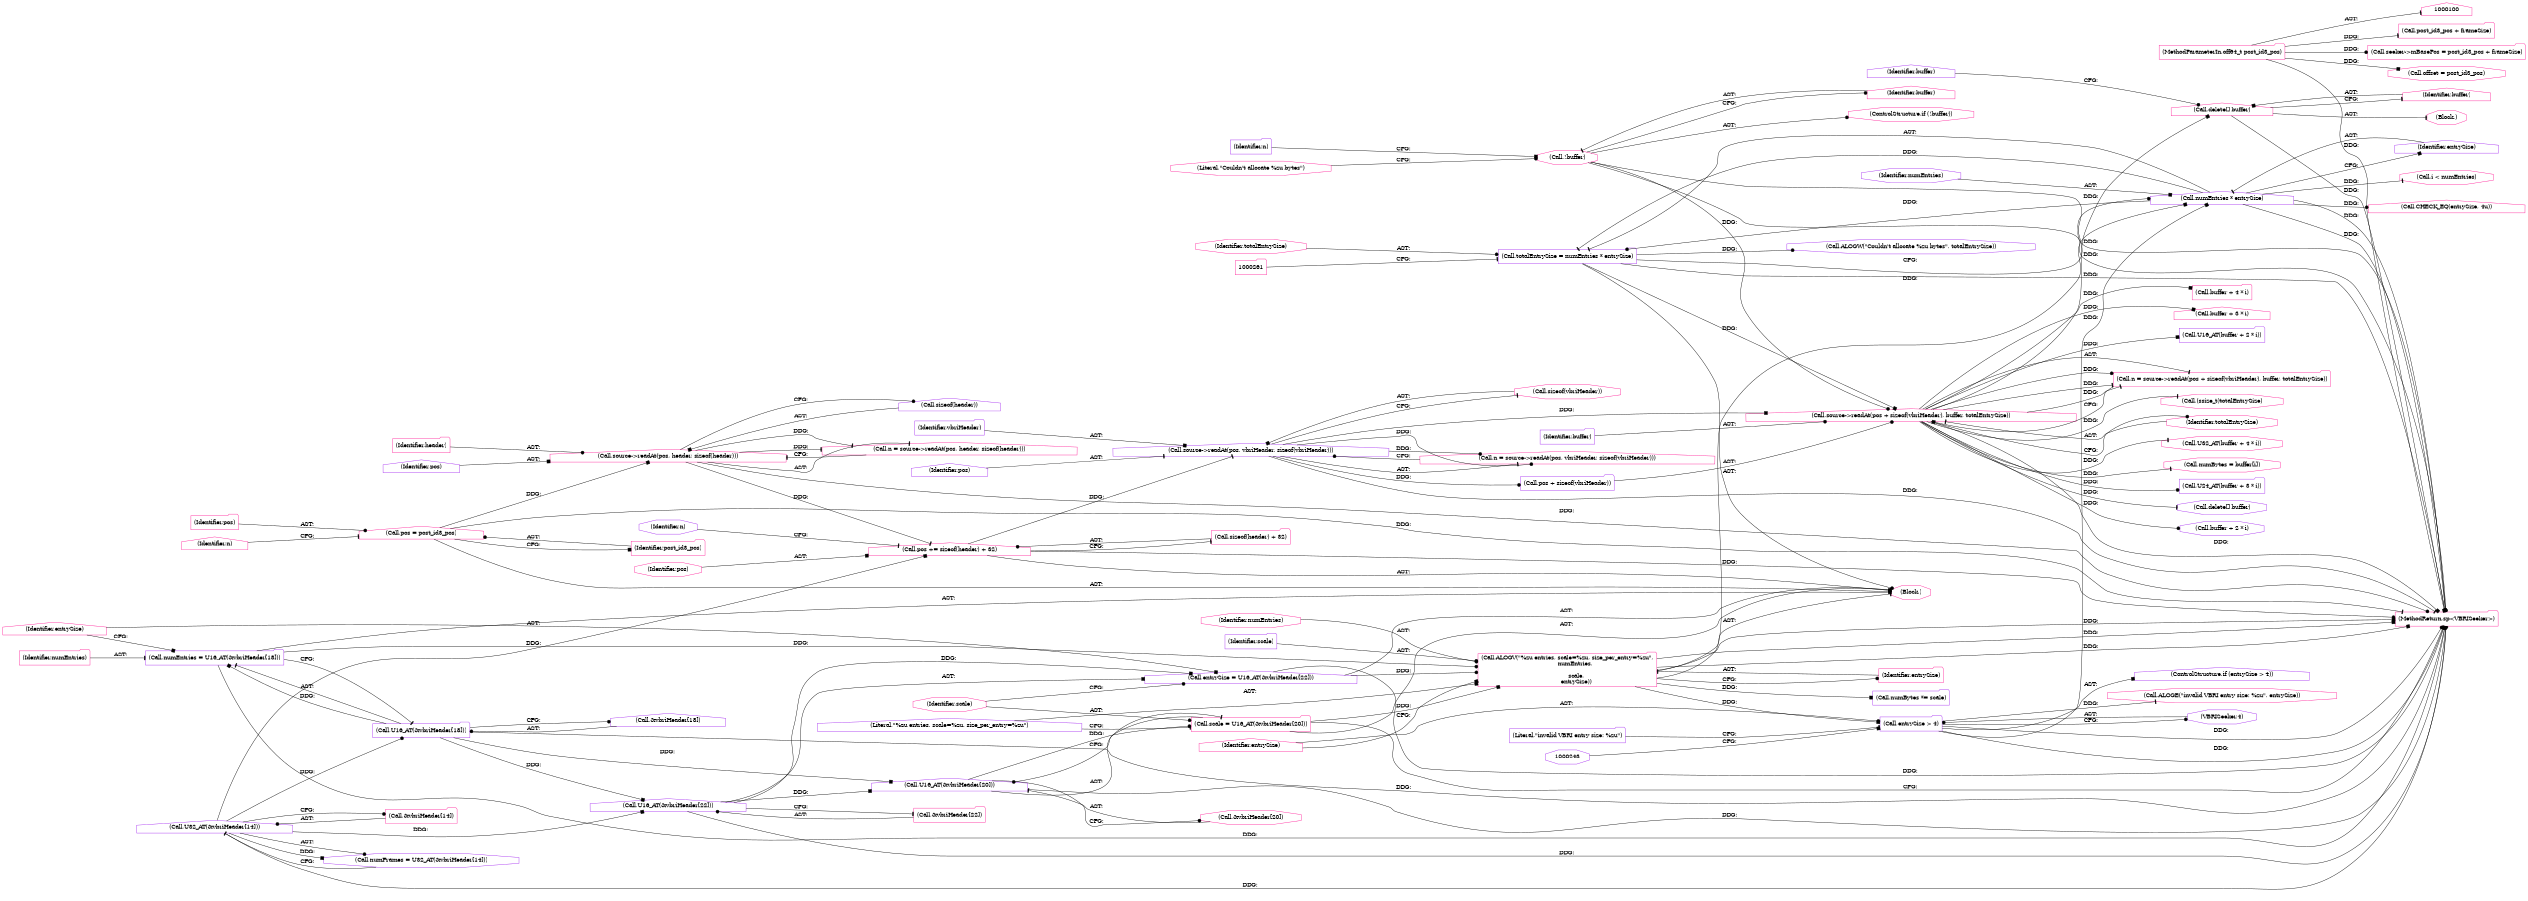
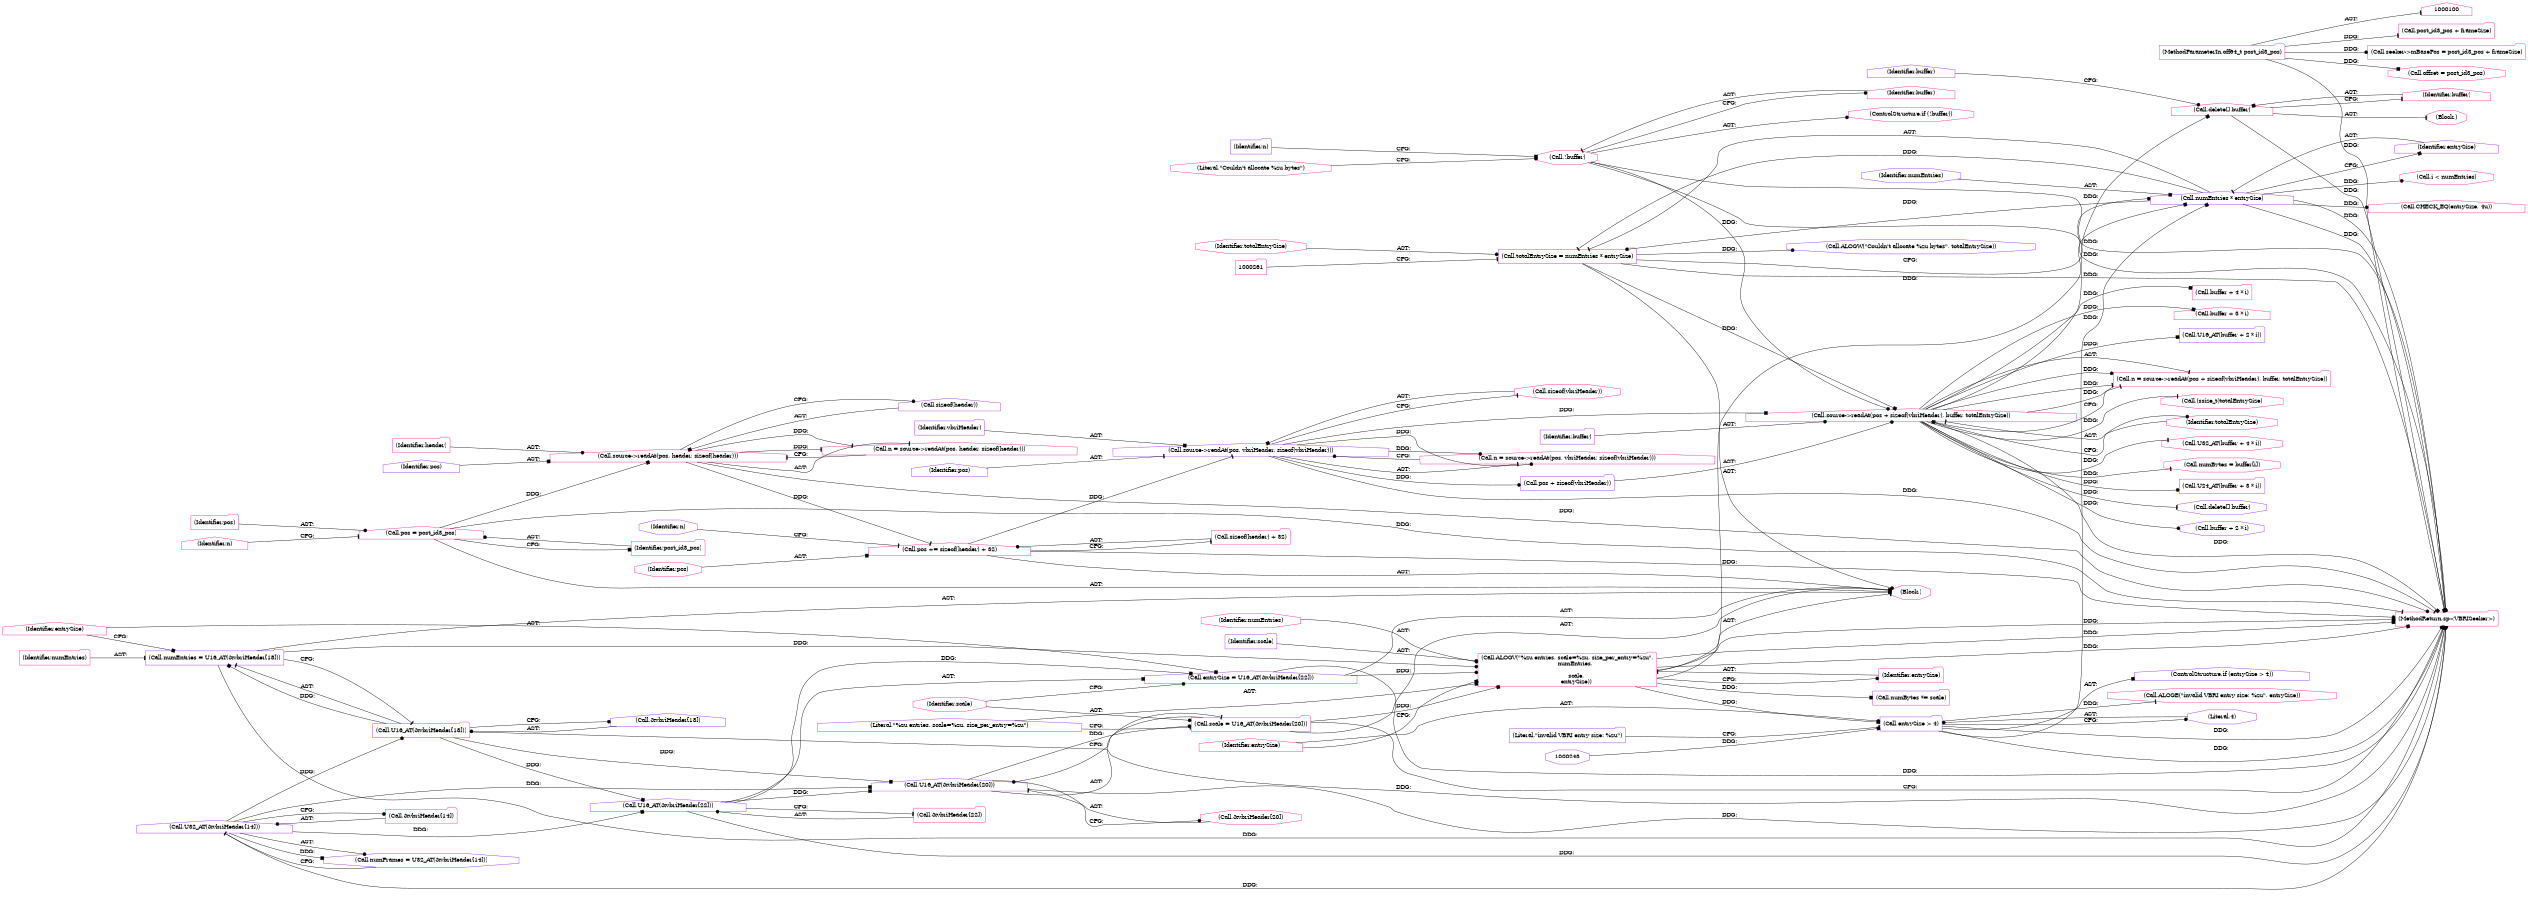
(2331, 187) -> (2331, 187)
(516, 652) -> (549, 787)
(2222, 717) -> (2222, 717)
(1730, 742) -> (1730, 742)
